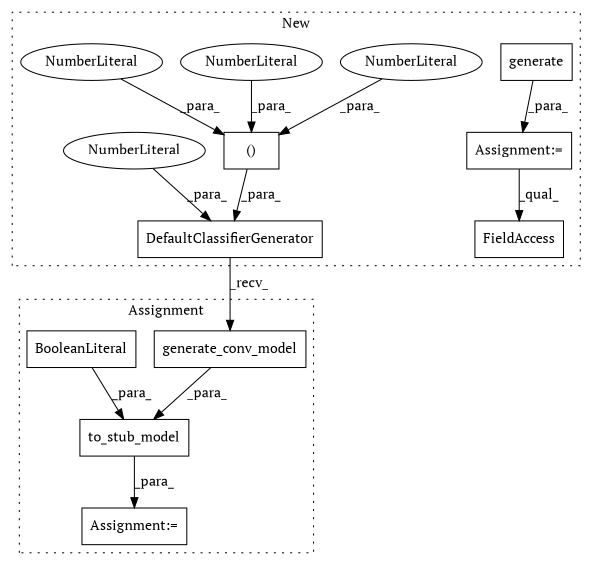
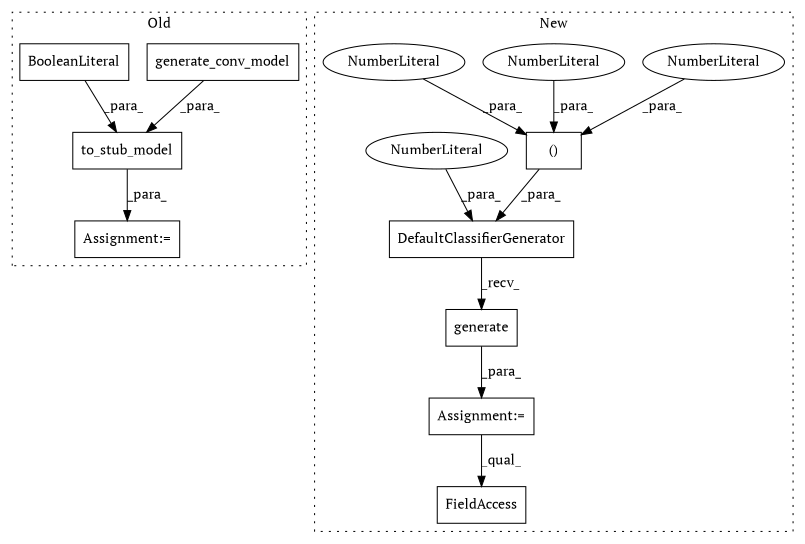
(230, 289) -> (482, 278)
(166, 311) -> (159, 24)
